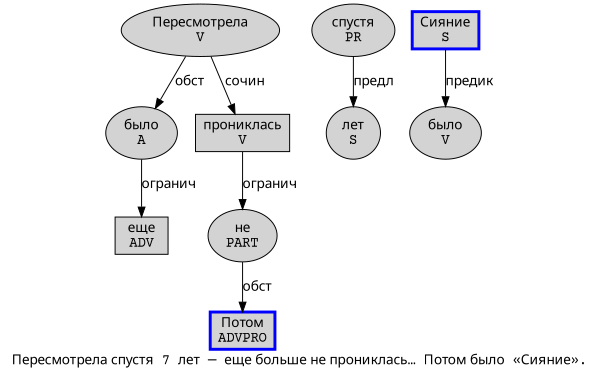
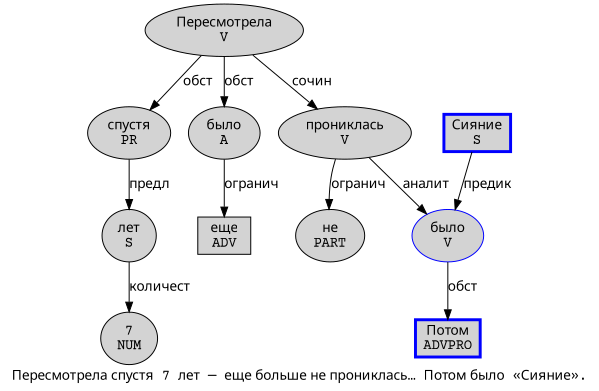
none -> (179, 79)
(243, 133) -> (345, 133)
(446, 133) -> (448, 236)
none -> (394, 182)
(243, 282) -> (448, 286)
none -> (129, 338)
